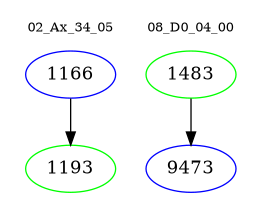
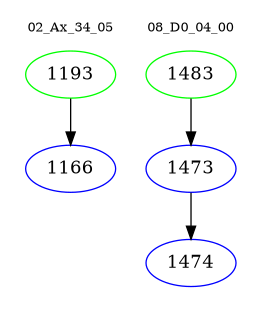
(71, 115) -> (71, 115)
(191, 169) -> (191, 169)
none -> (191, 263)
